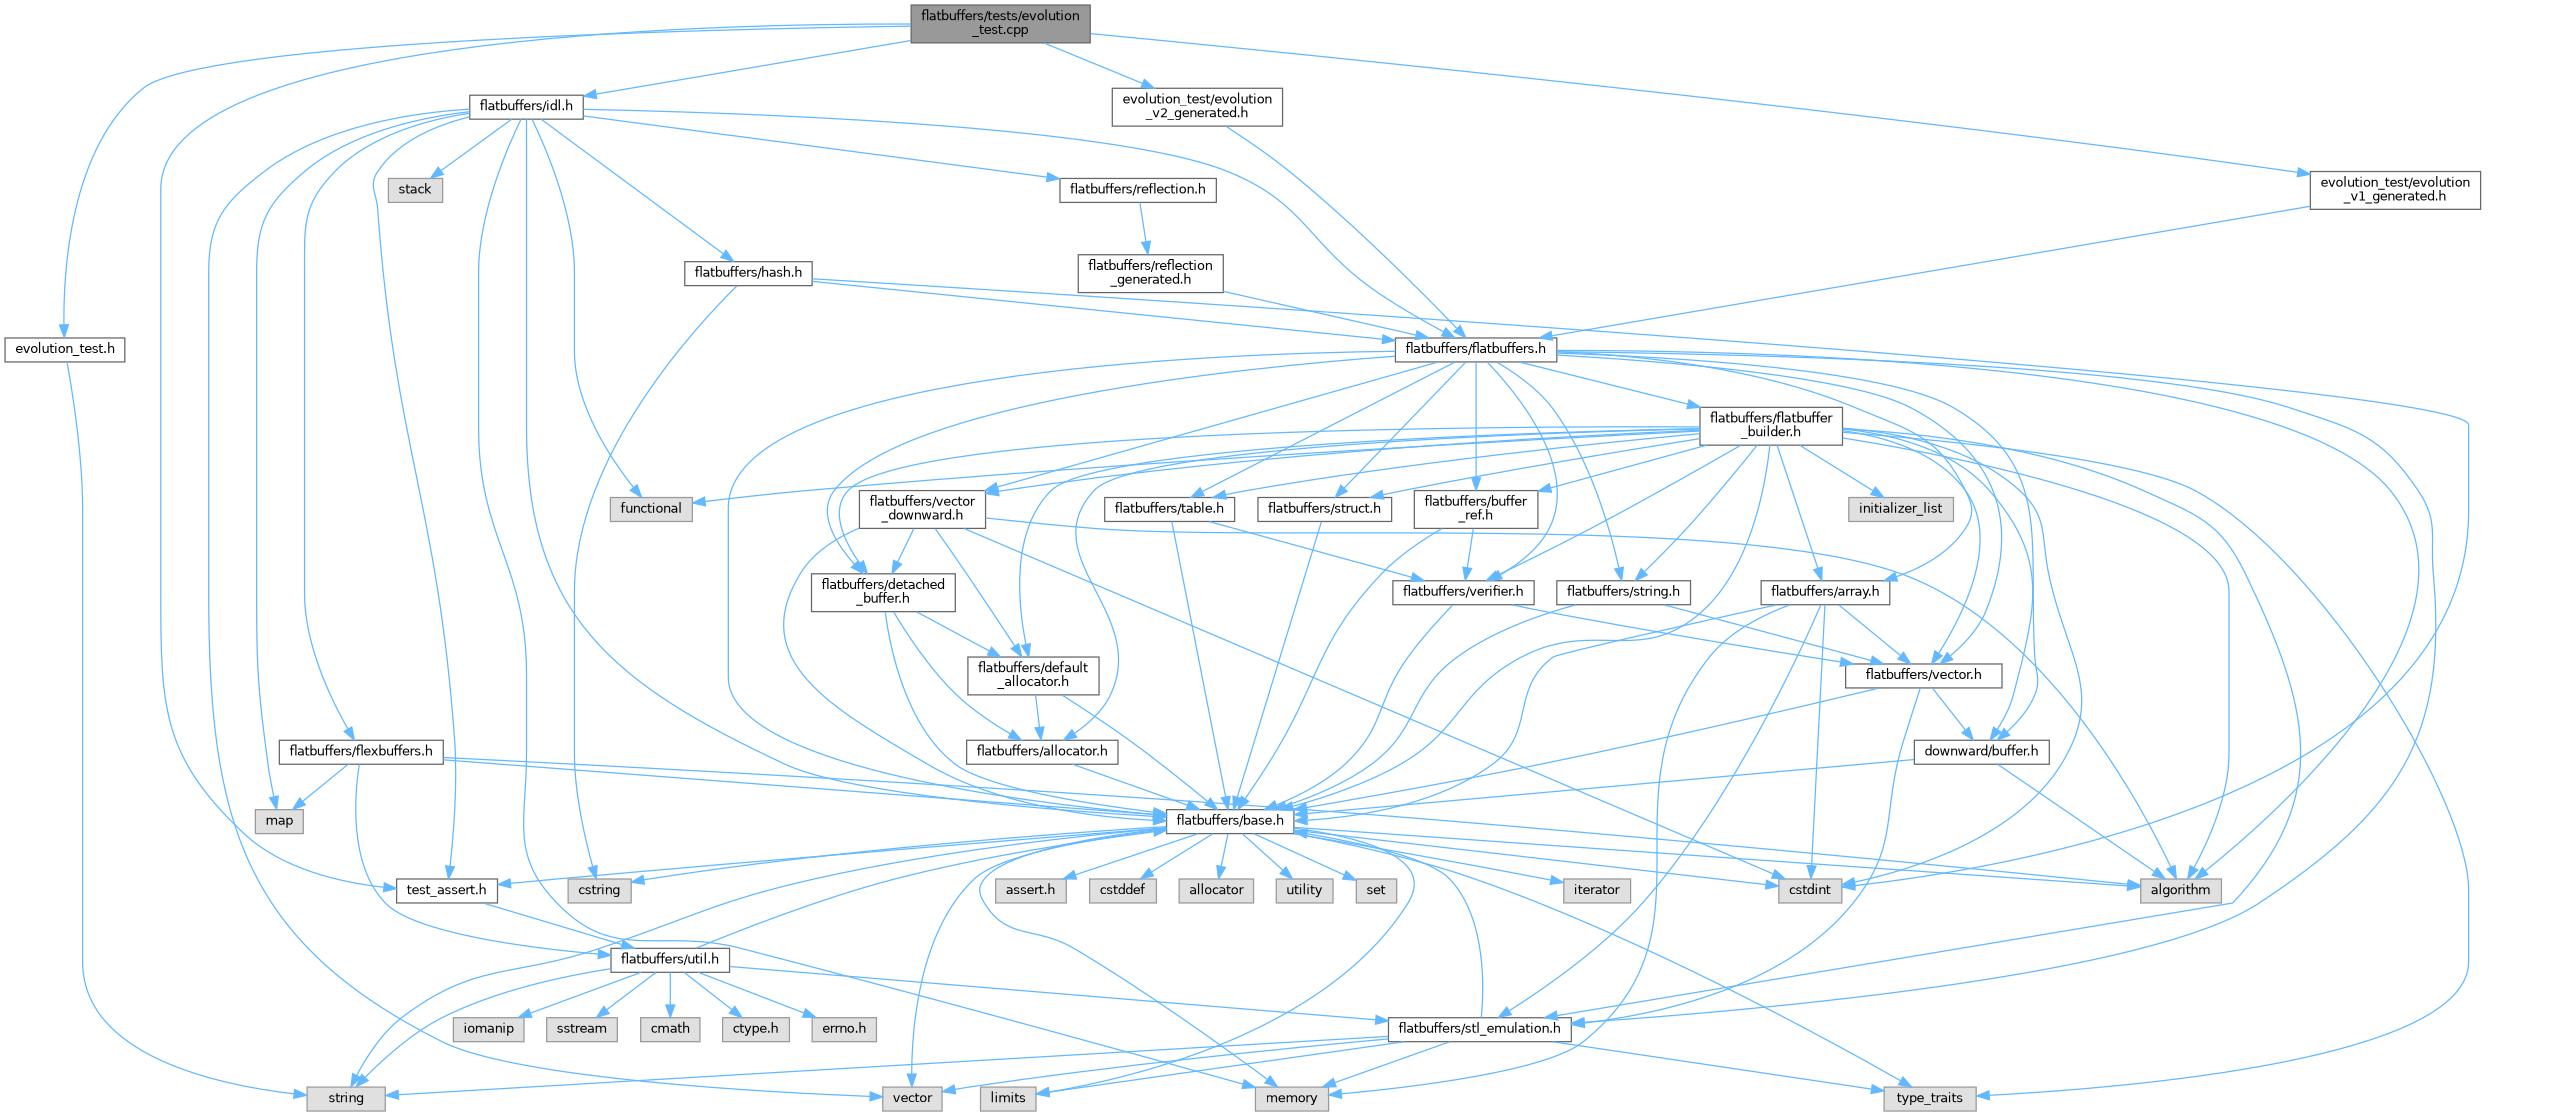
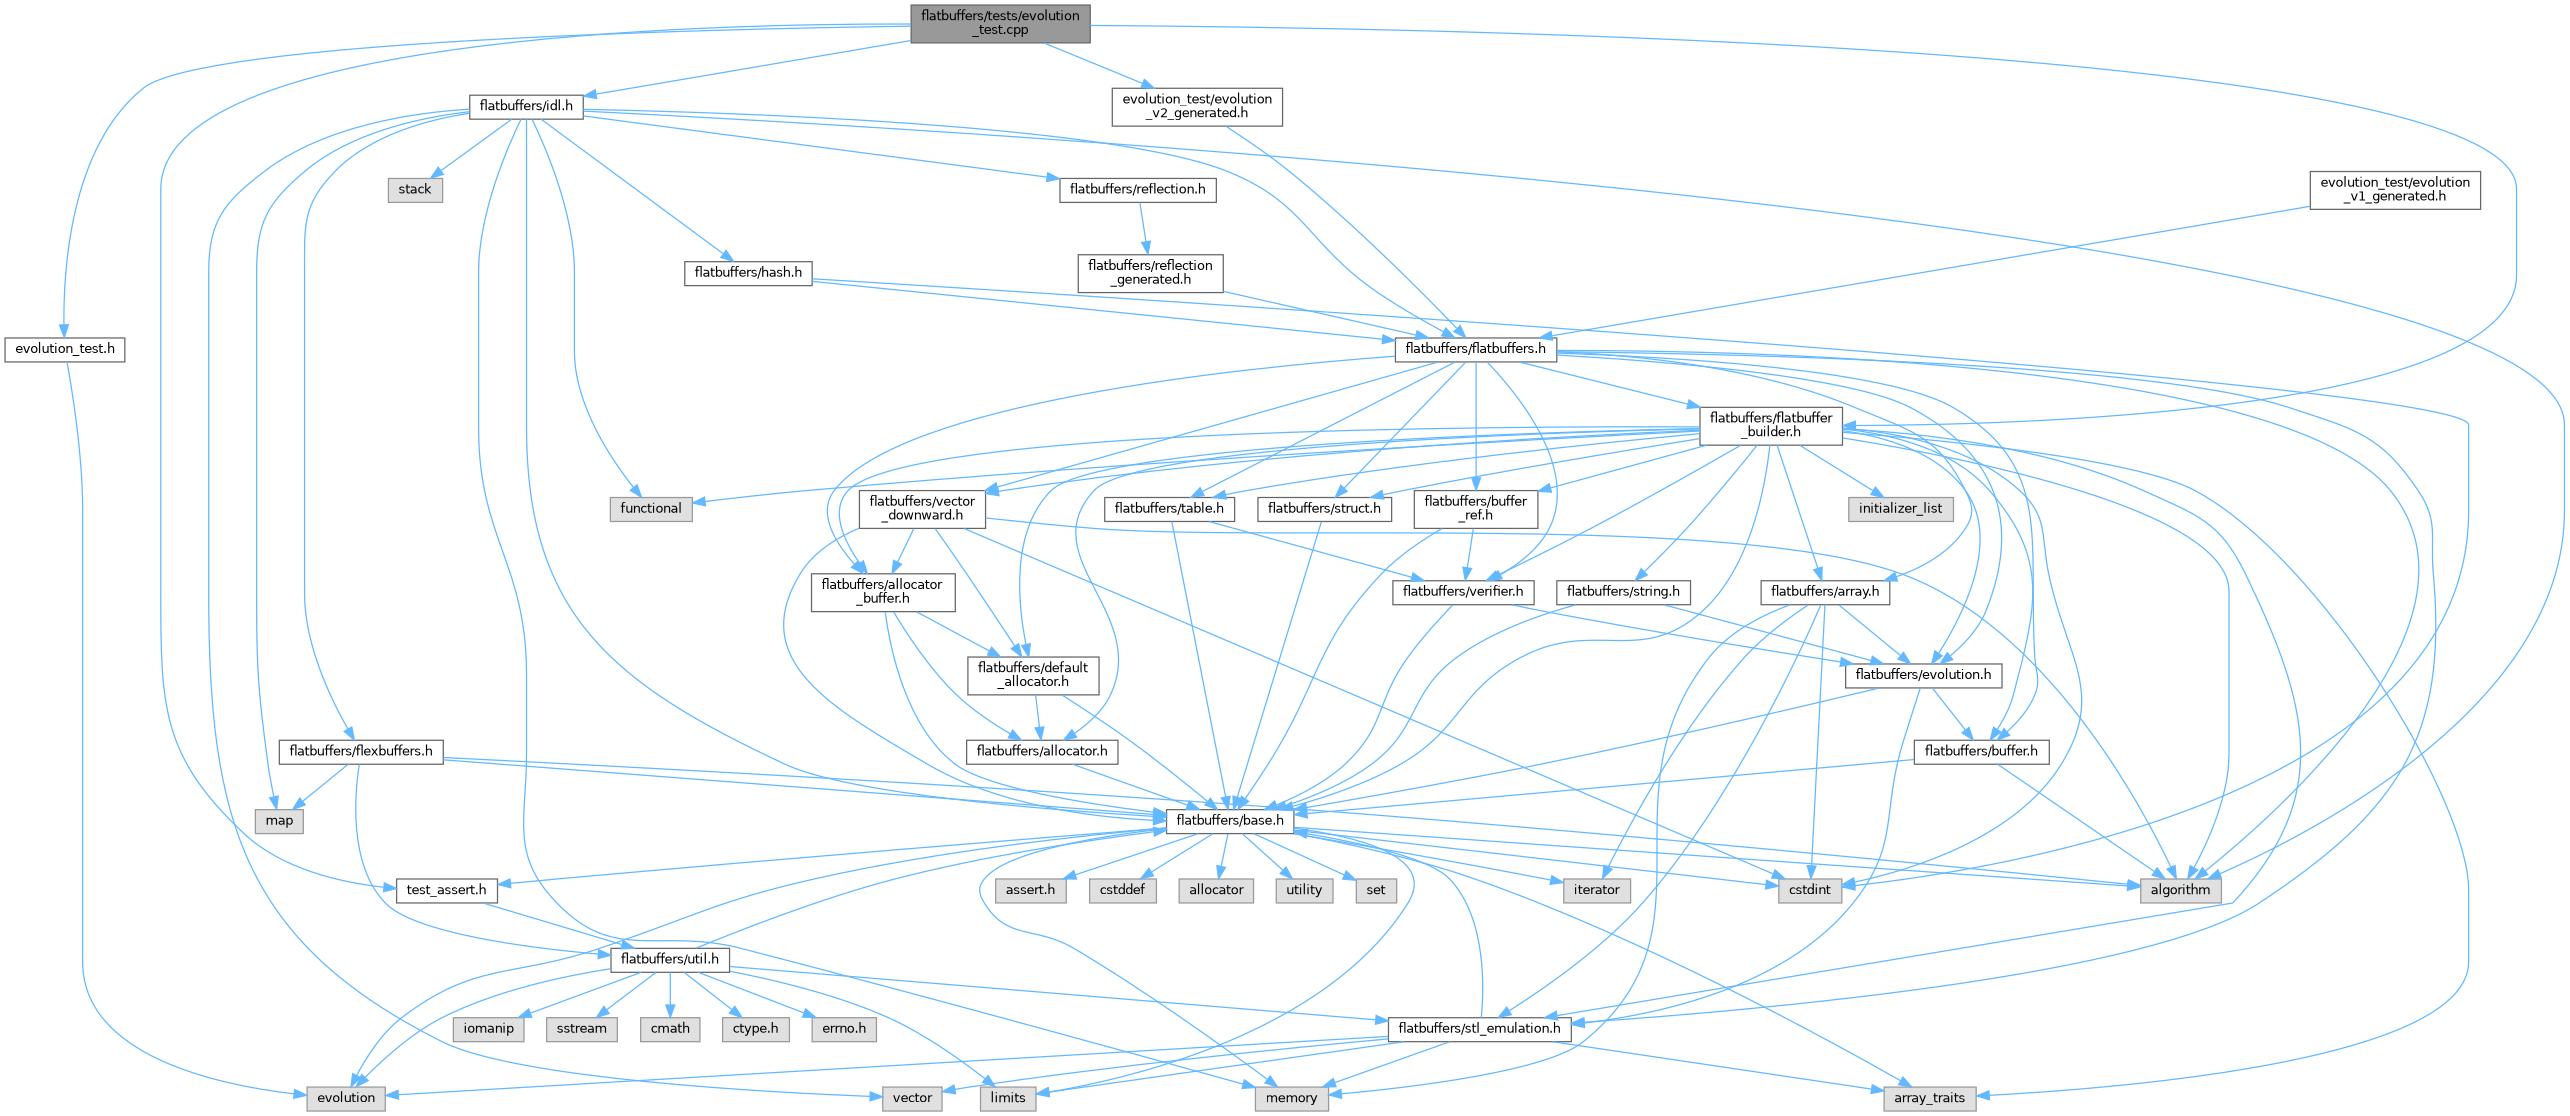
(1695, 97) -> (2212, 84)
(414, 464) -> (1901, 223)
(1587, 468) -> none
(745, 472) -> none
(883, 593) -> (883, 593)
(1924, 676) -> (1924, 676)
(1527, 695) -> (1693, 723)
(1982, 752) -> (1982, 752)
(971, 883) -> none
(600, 891) -> none
none -> (865, 1008)
(346, 1099) -> (346, 1099)
(1930, 1099) -> (1930, 1099)
